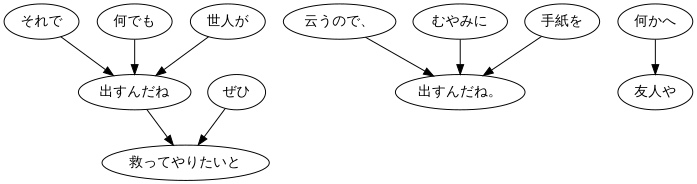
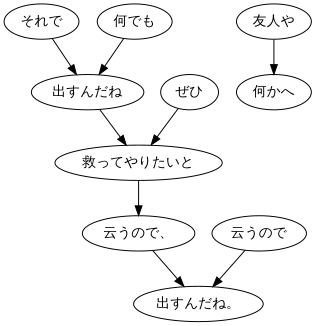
(228, 22) -> none
(460, 22) -> none
(562, 22) -> (259, 233)
(655, 52) -> (274, 52)
none -> (139, 193)
